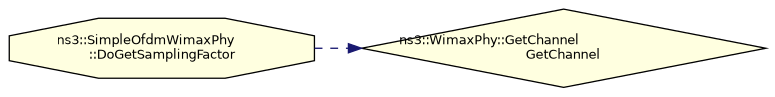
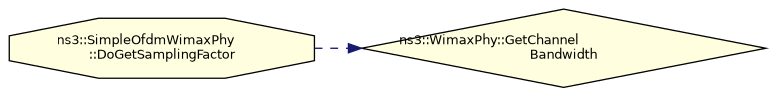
(564, 48) -> (564, 48)
